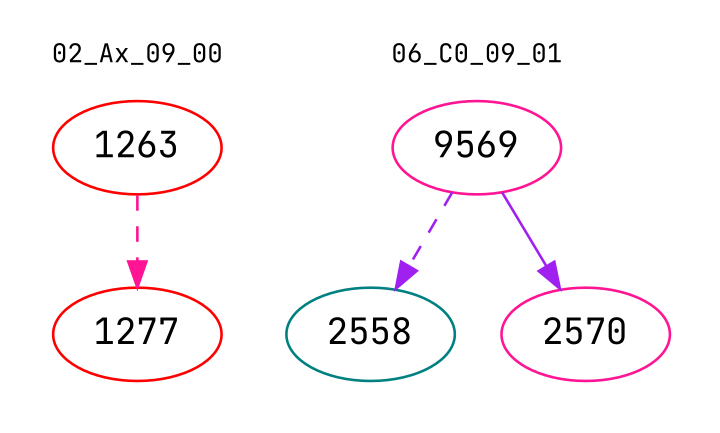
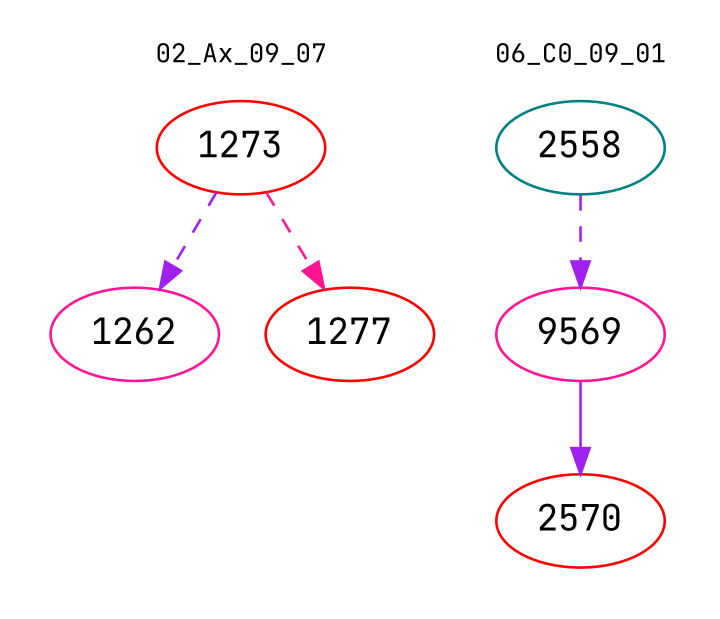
(139, 56) -> (242, 56)
(137, 148) -> (241, 148)
(431, 229) -> (581, 228)
none -> (135, 334)
(586, 334) -> (581, 521)
